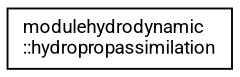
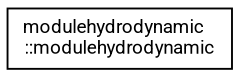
(120, 39) -> (120, 39)
